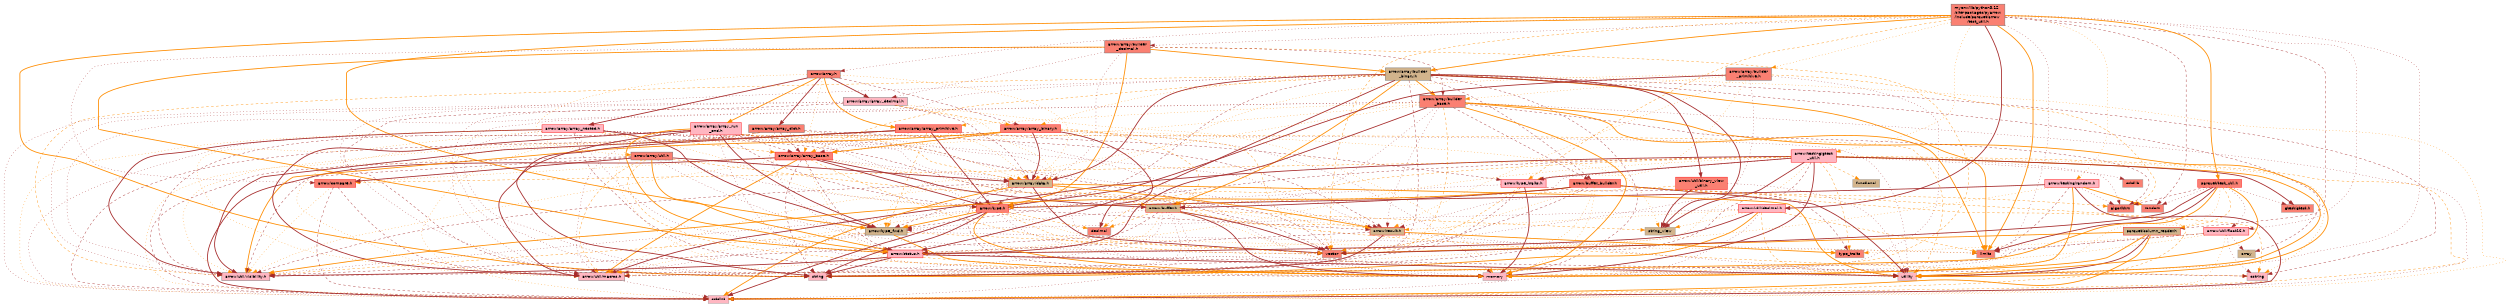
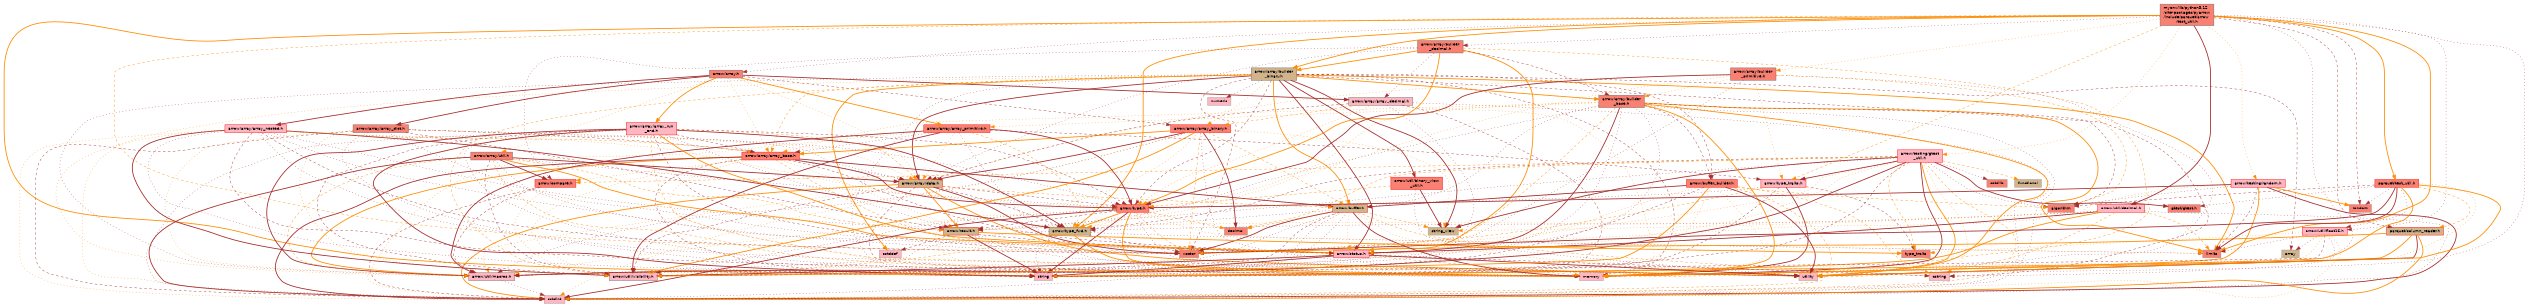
none -> (1219, 101)
(1020, 238) -> (1132, 243)
(152, 248) -> (153, 265)
none -> (890, 254)
